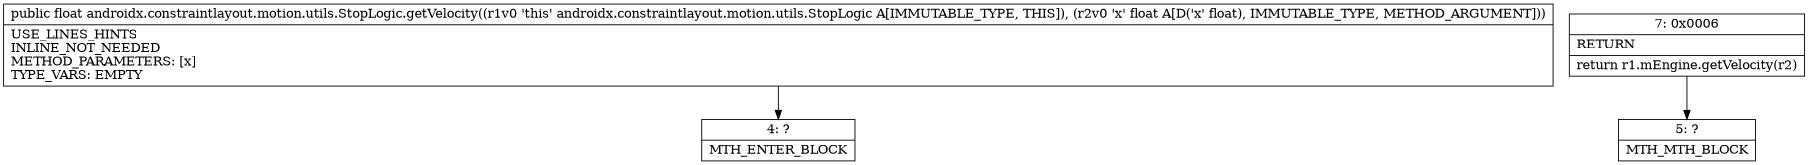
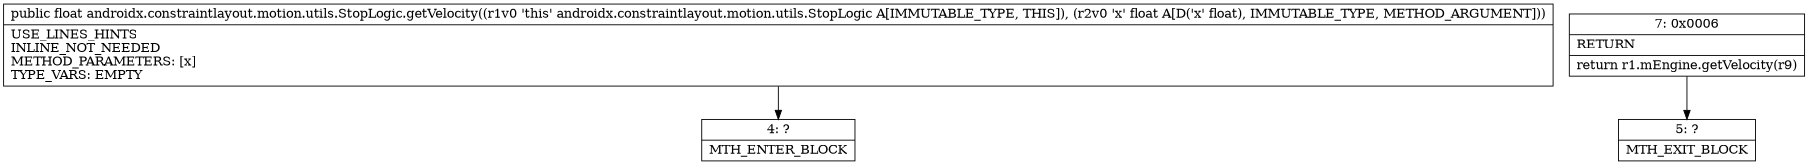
(1687, 65) -> (1687, 65)
(1687, 150) -> (1687, 150)
